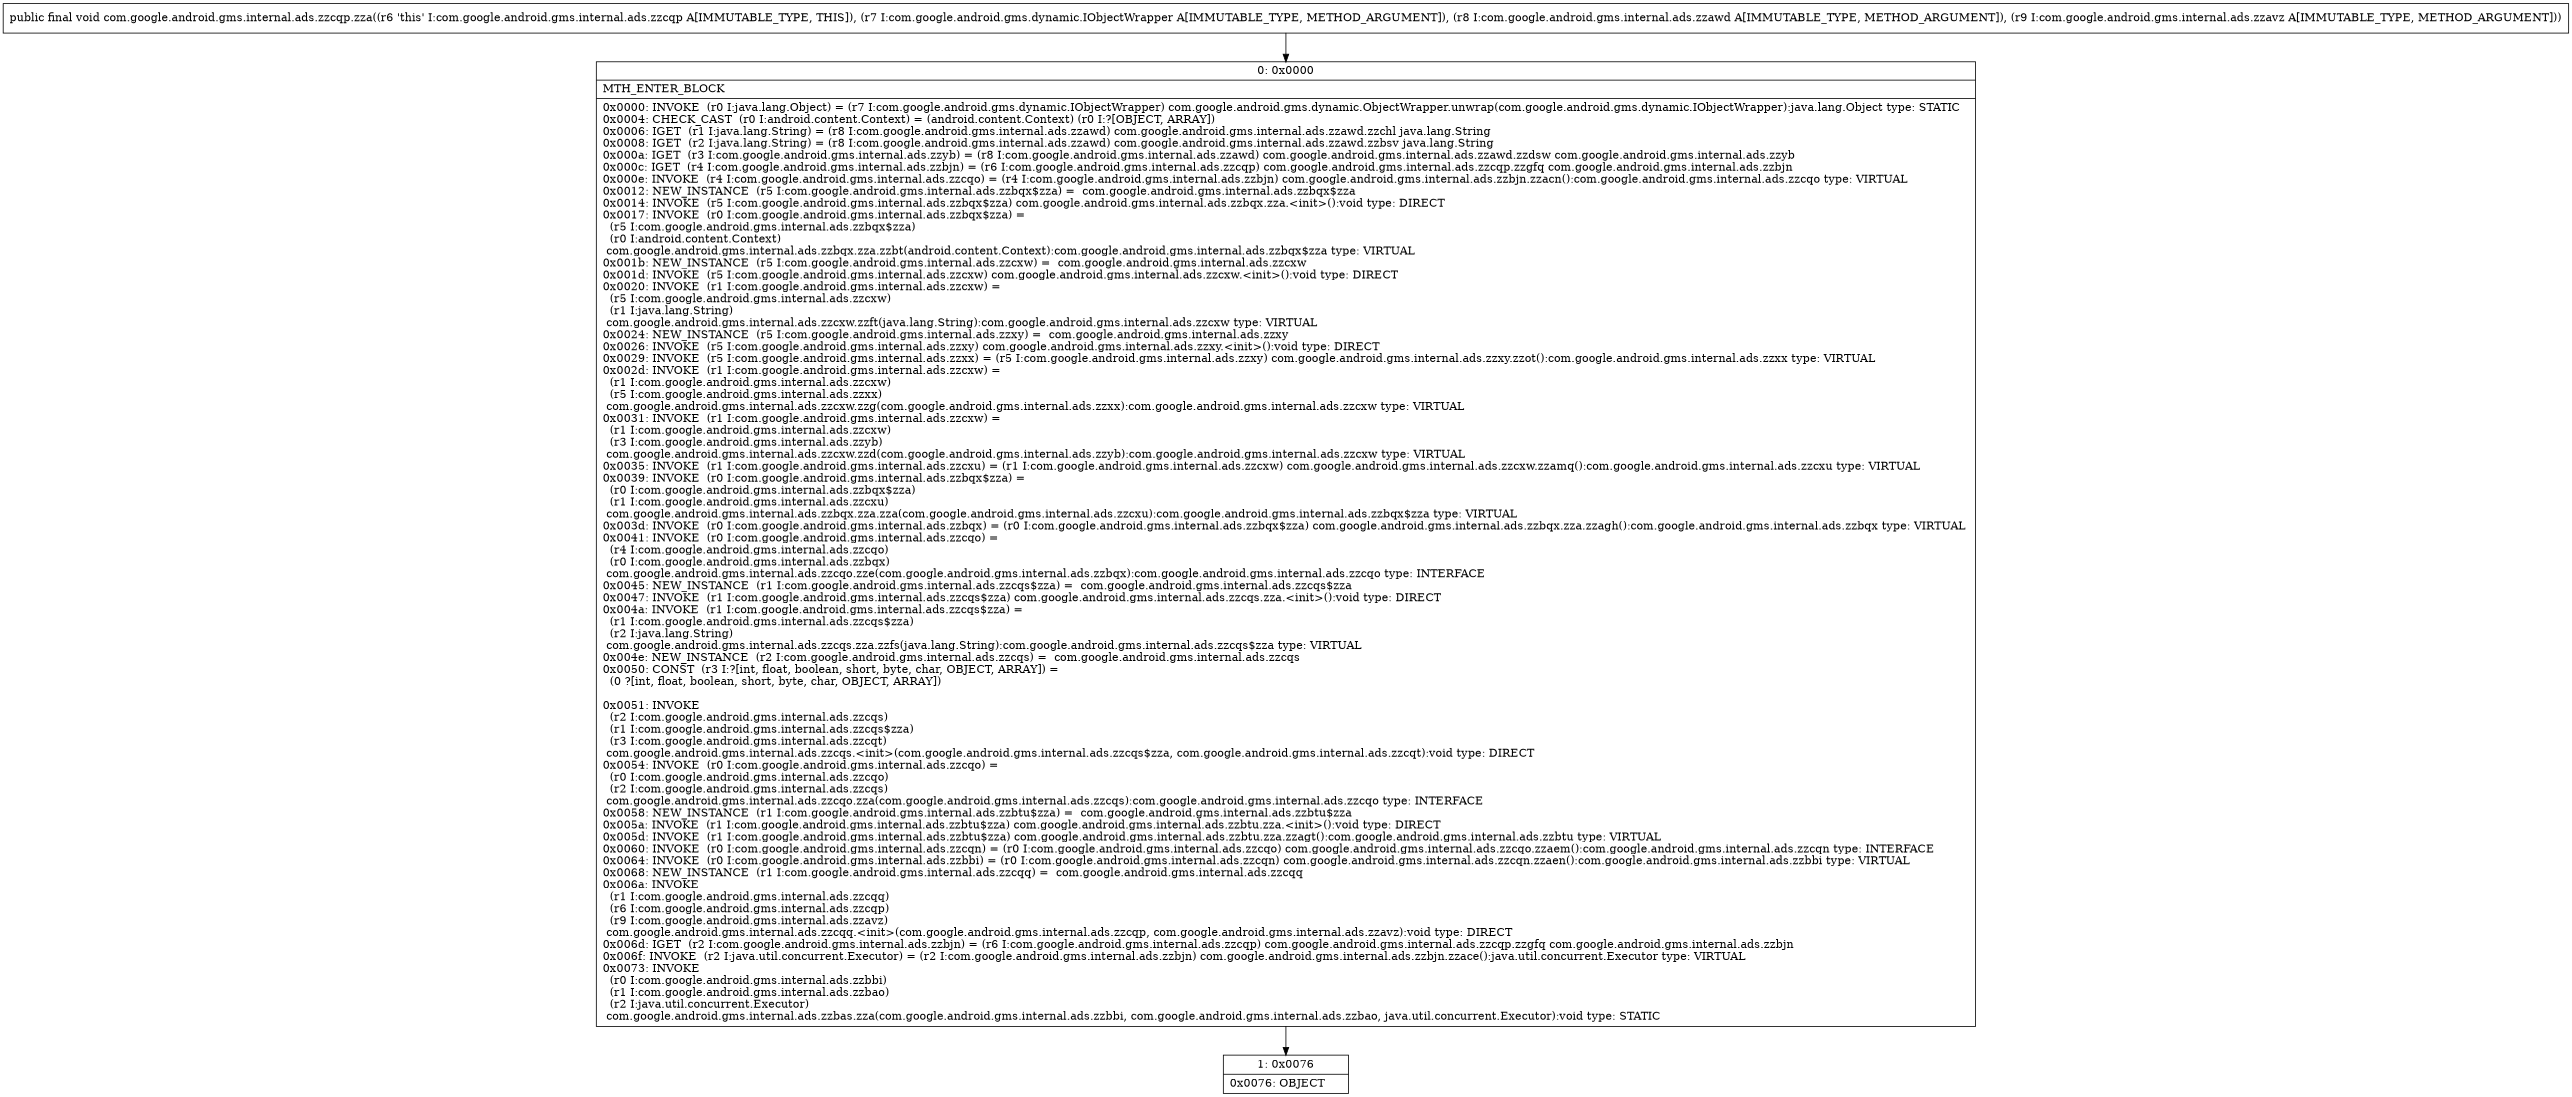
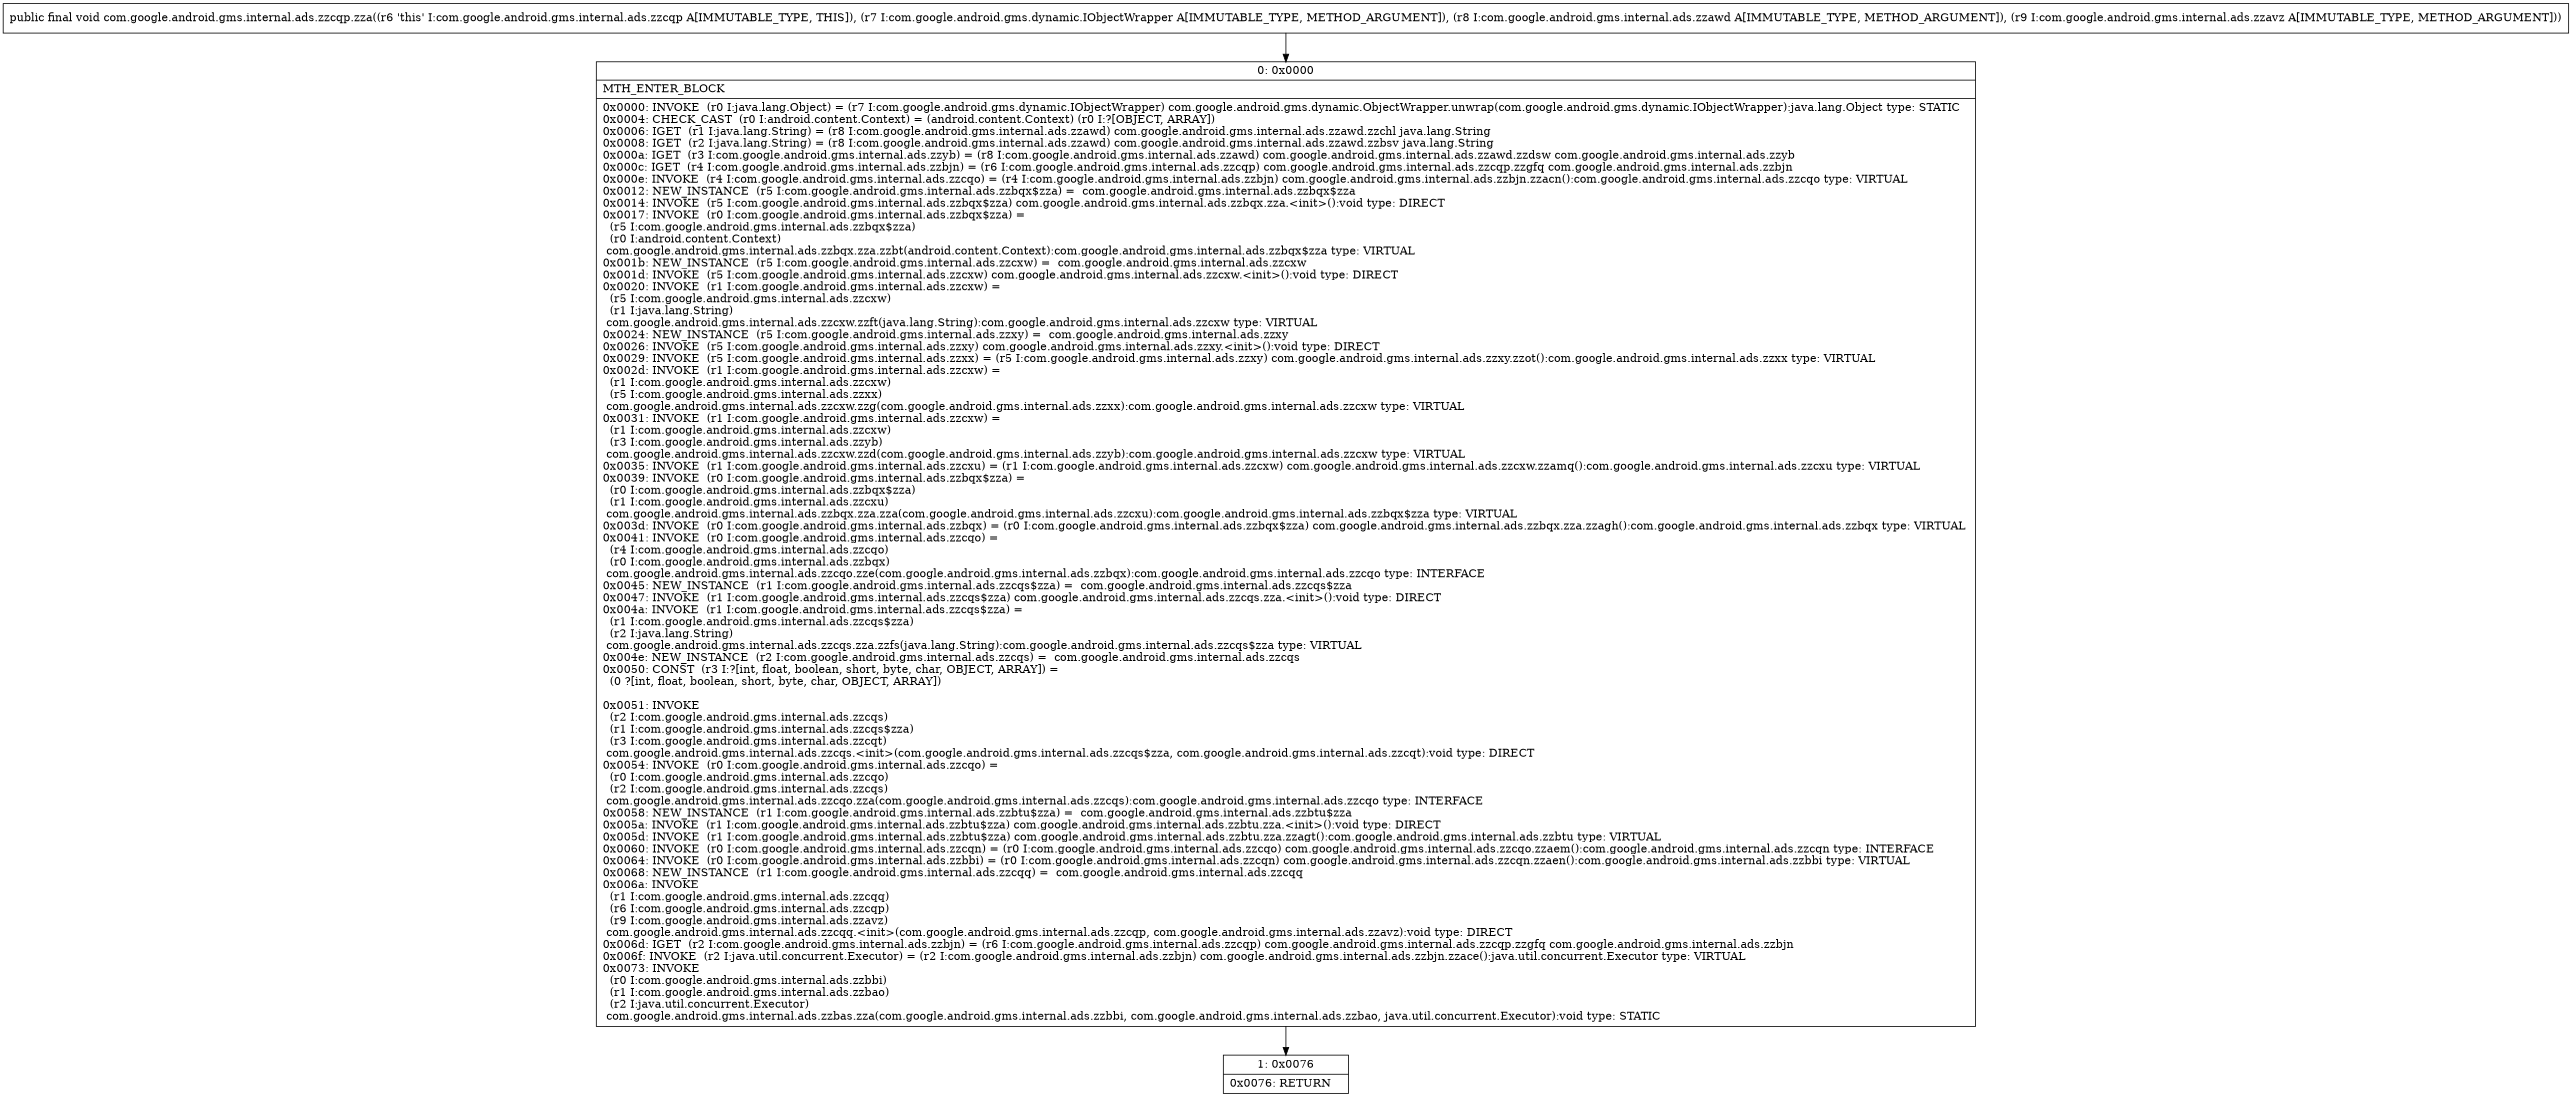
(1283, 1083) -> (1286, 1083)
